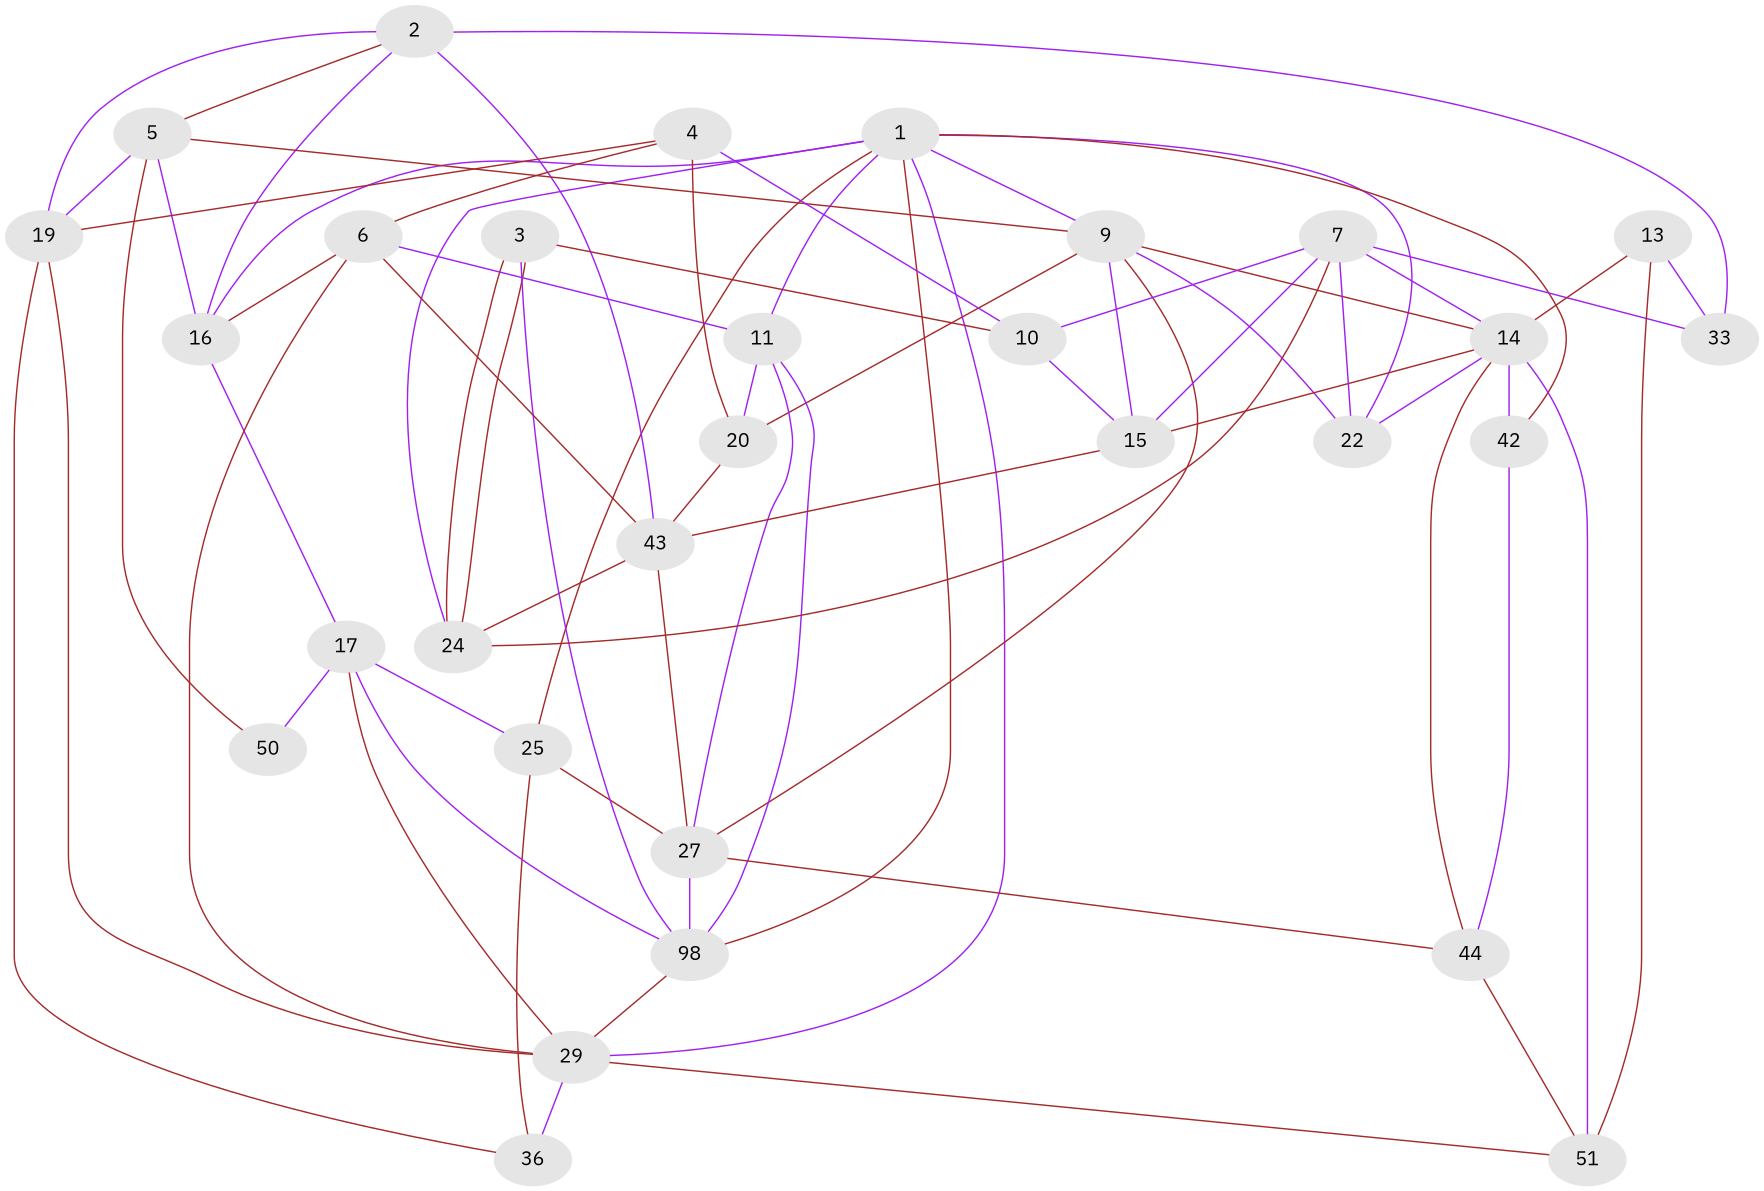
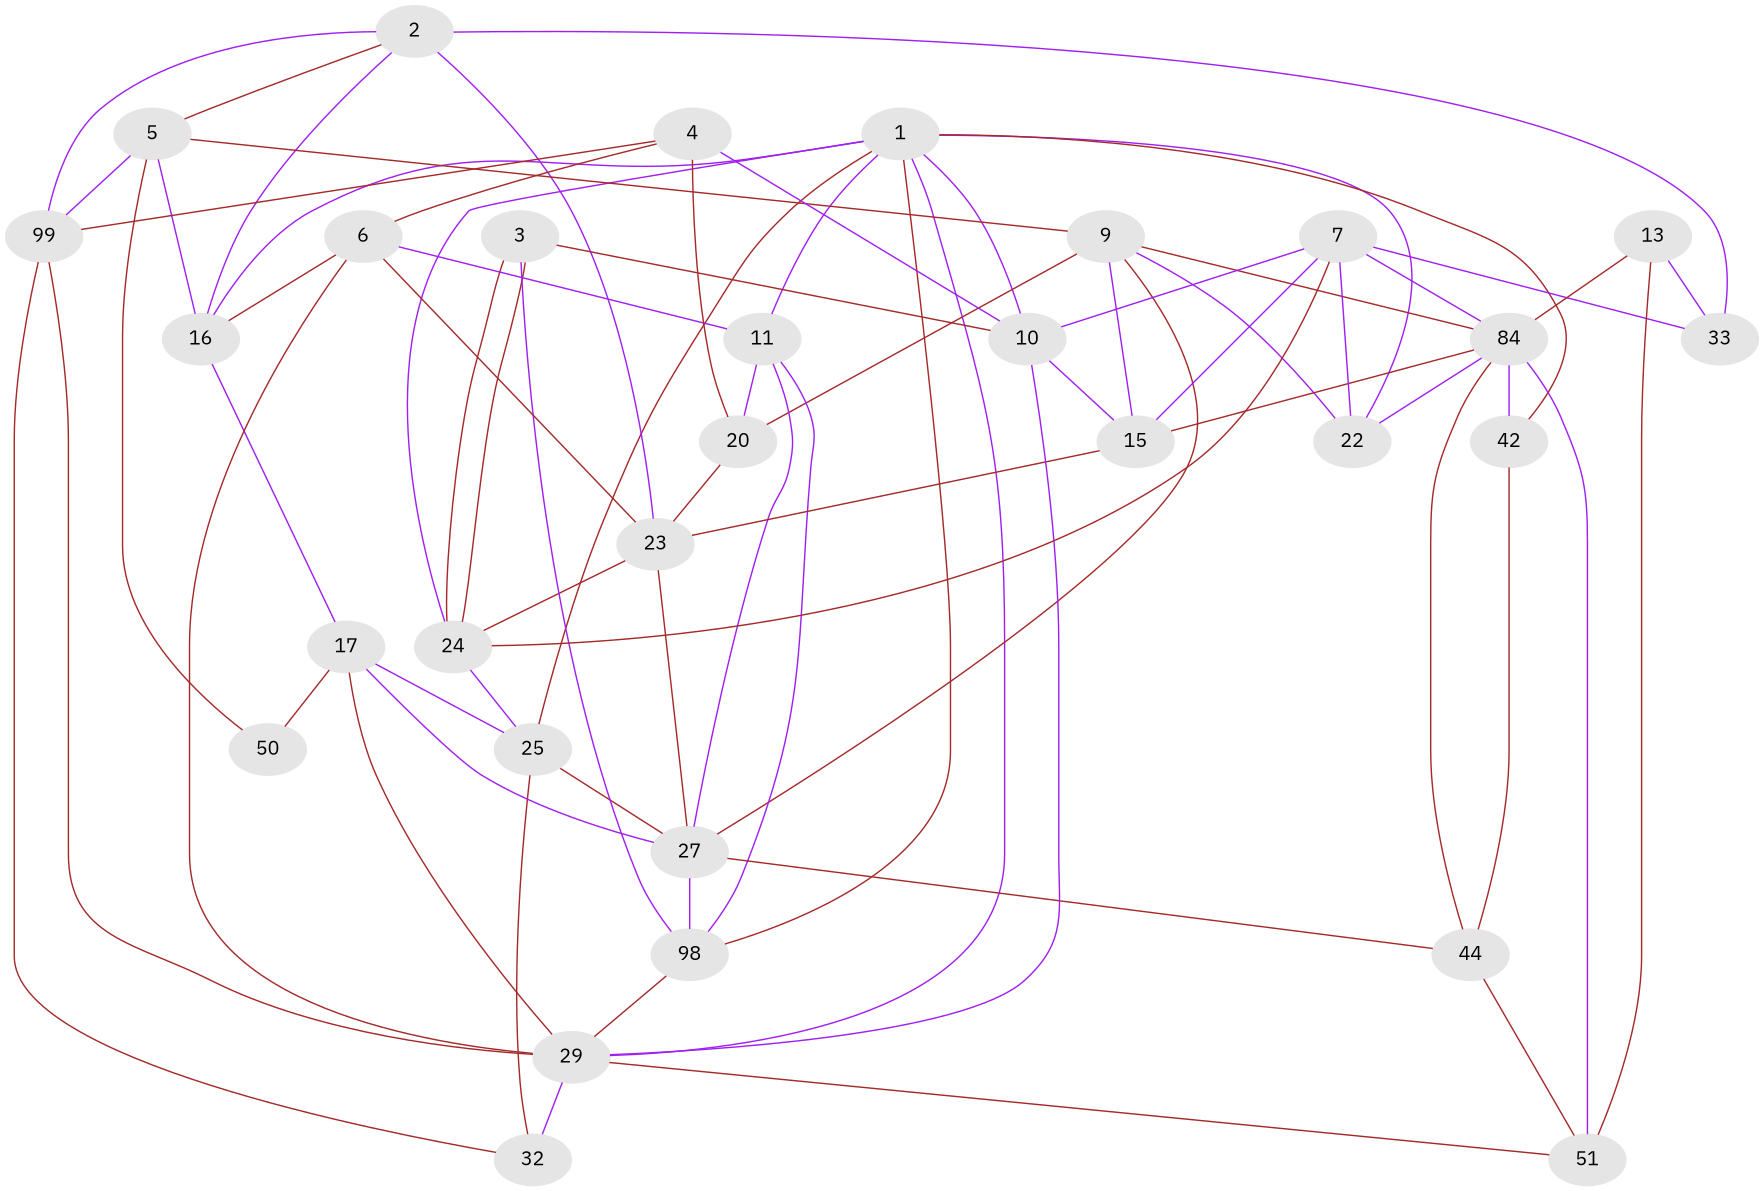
(1003, 185) -> (989, 235)
(44, 237) -> (44, 237)
(1509, 339) -> (1509, 339)
(655, 544) -> (655, 544)
(307, 698) -> (307, 698)
none -> (493, 698)
(1509, 700) -> (1509, 700)
(483, 831) -> (494, 782)
none -> (1059, 890)
(533, 1160) -> (533, 1160)
